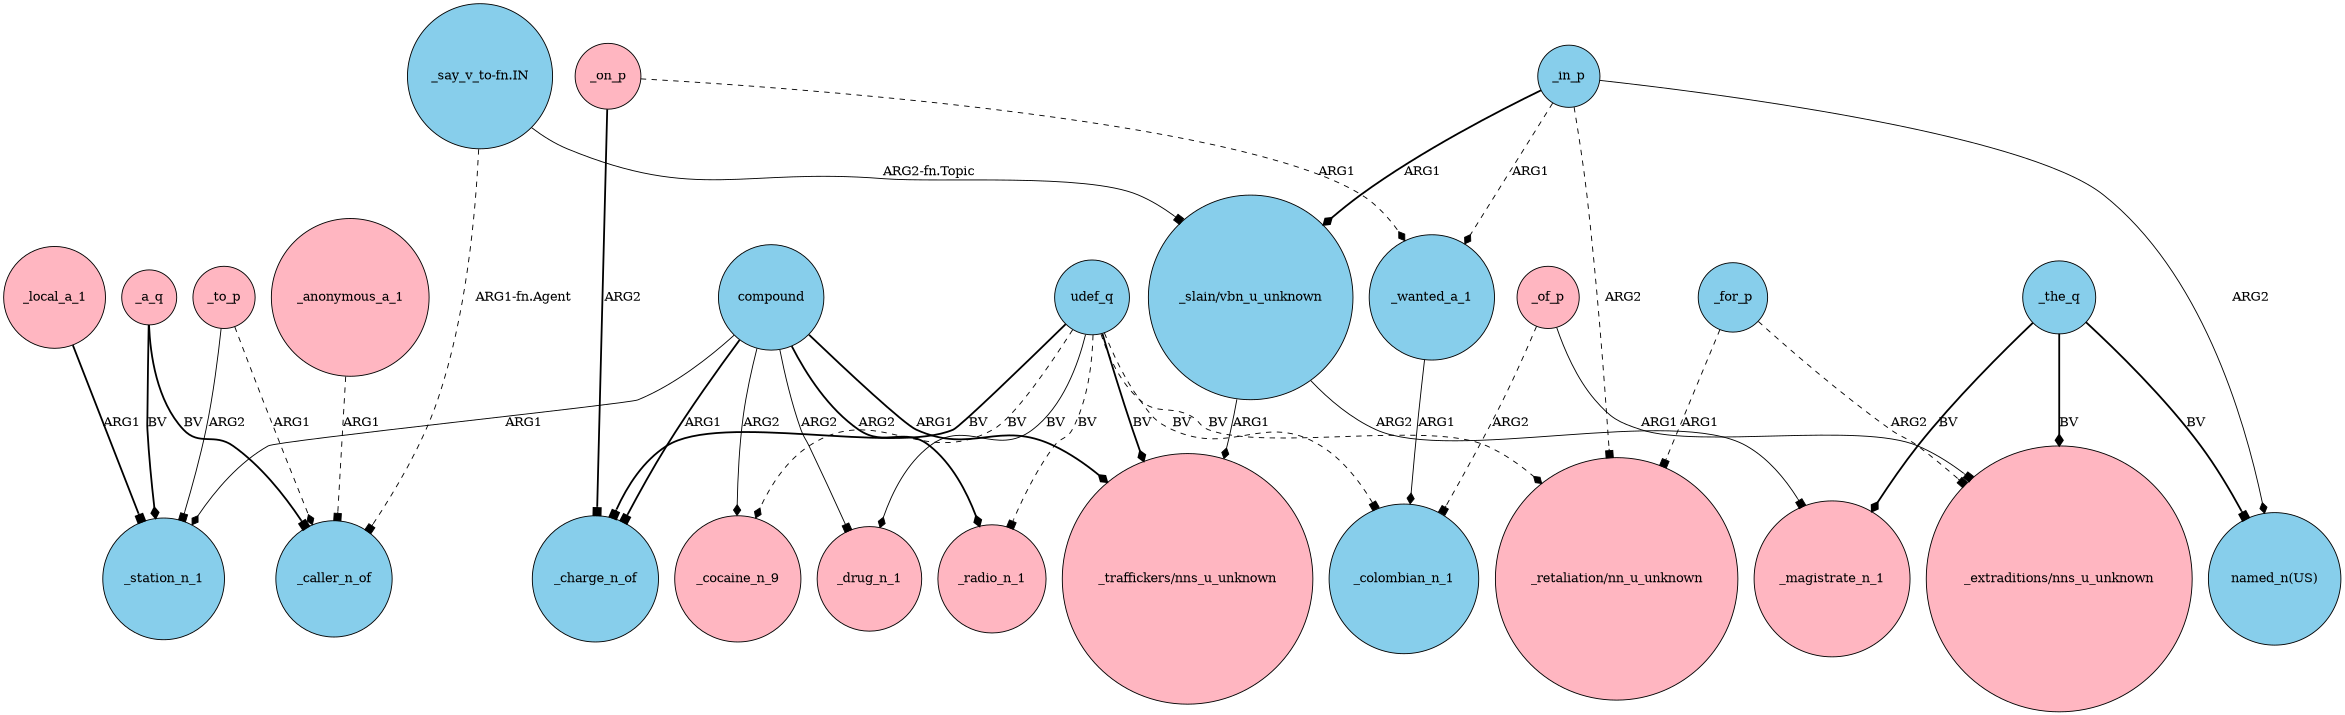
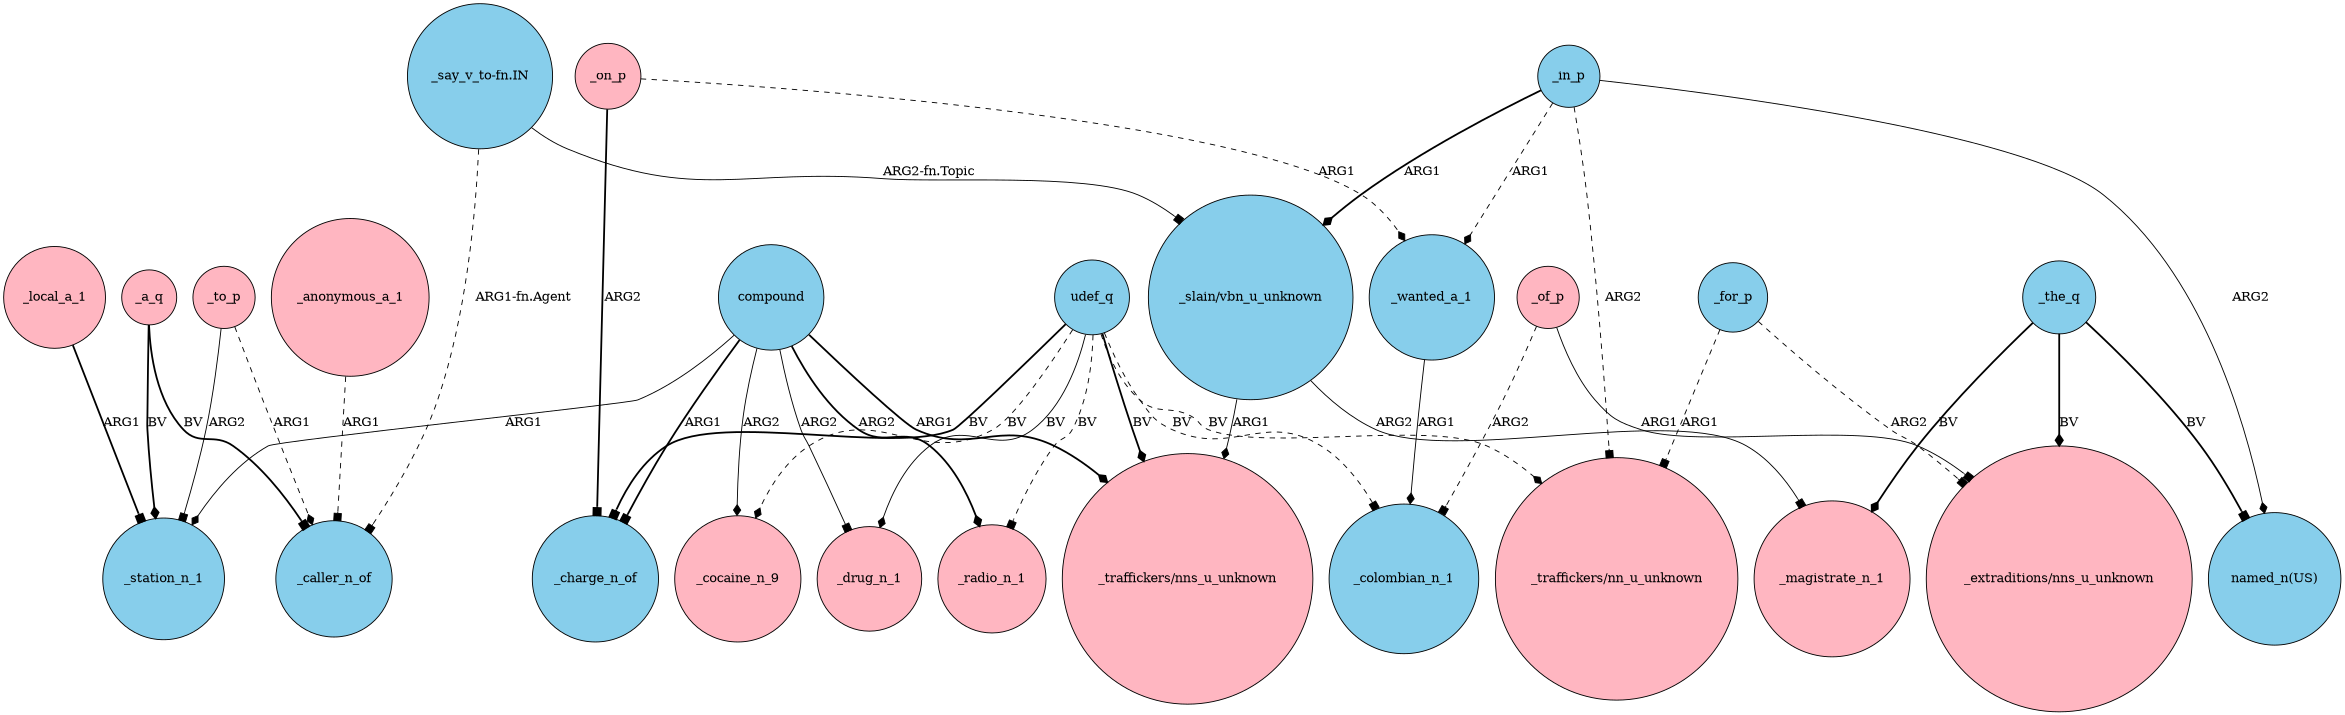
(1617, 579) -> (1617, 579)
